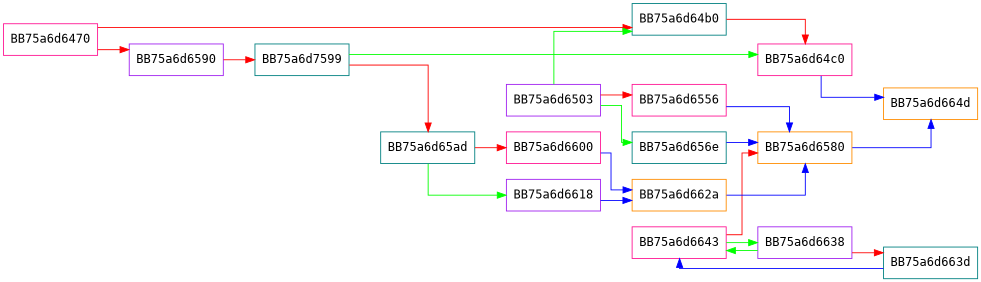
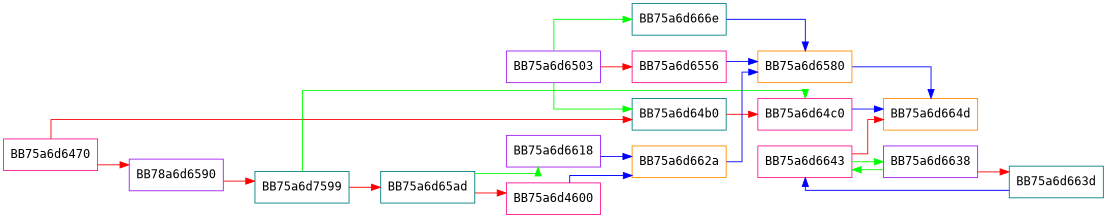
(176, 60) -> (176, 175)
(553, 148) -> (553, 199)
(679, 148) -> (679, 19)
(742, 201) -> (868, 141)
